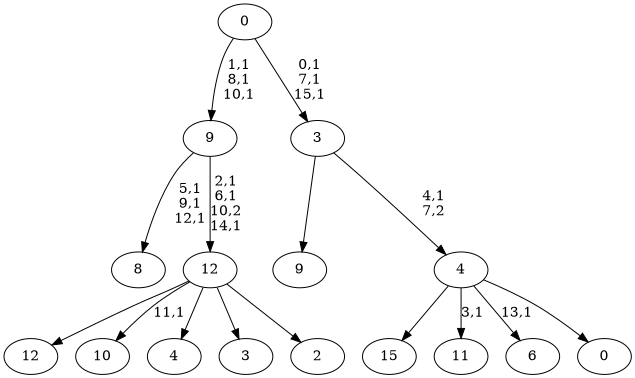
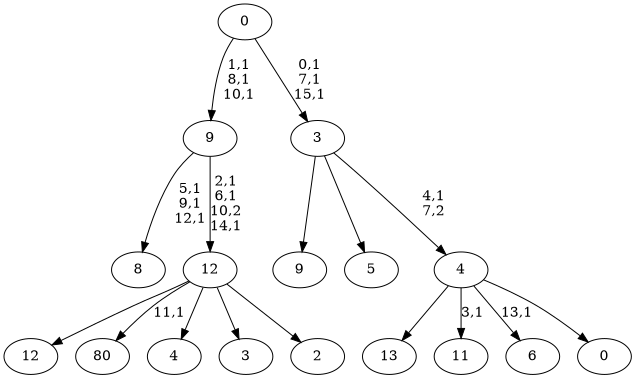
none -> (371, 270)
(103, 357) -> (103, 357)
(389, 357) -> (389, 357)
